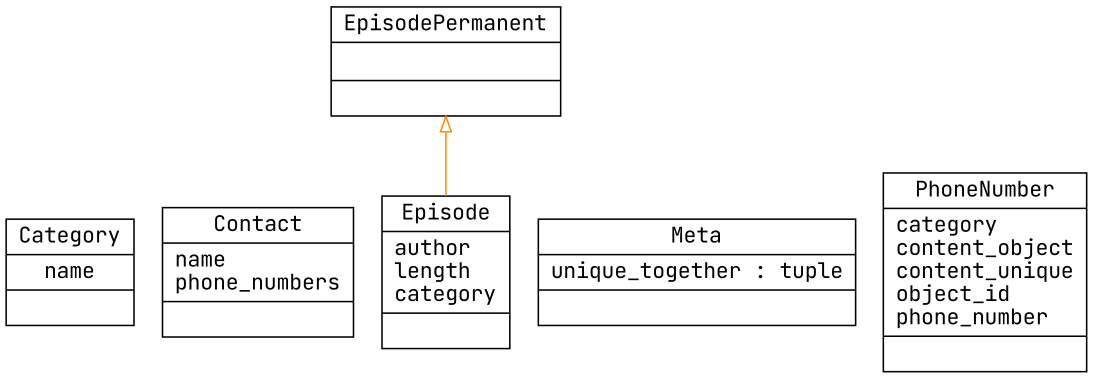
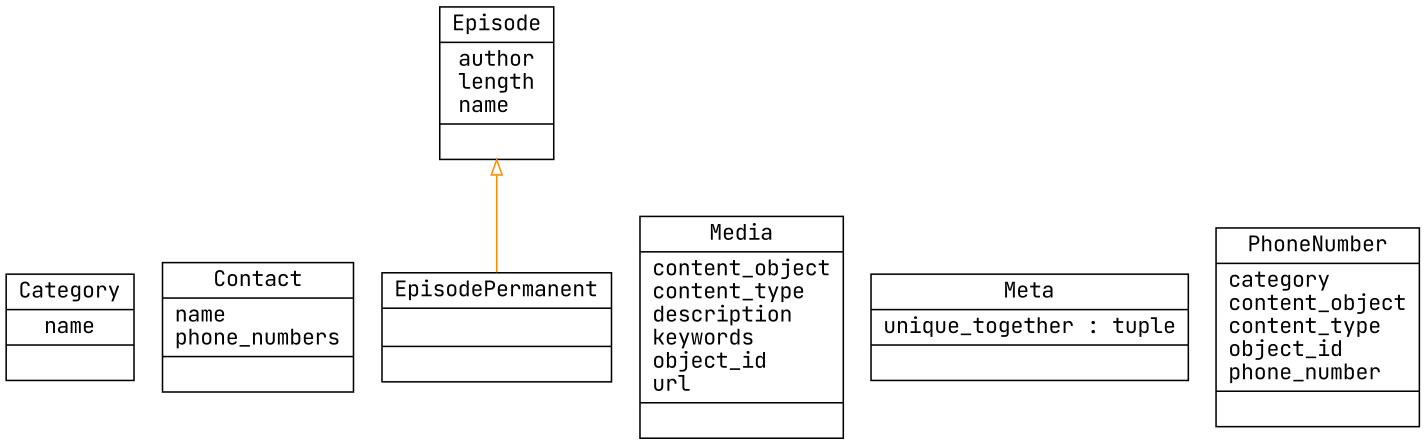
(446, 164) -> (497, 224)
(985, 272) -> (1305, 327)
(446, 295) -> (484, 106)
none -> (742, 327)
